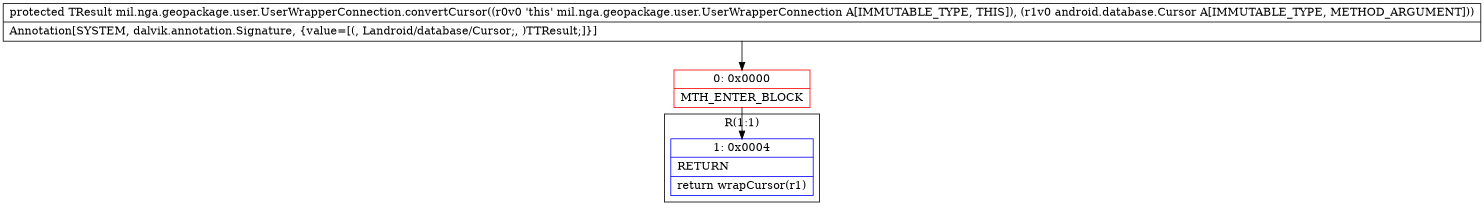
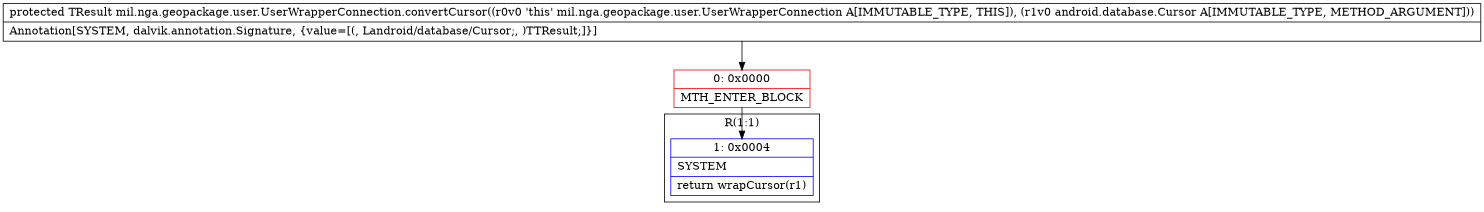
(703, 166) -> (702, 166)
